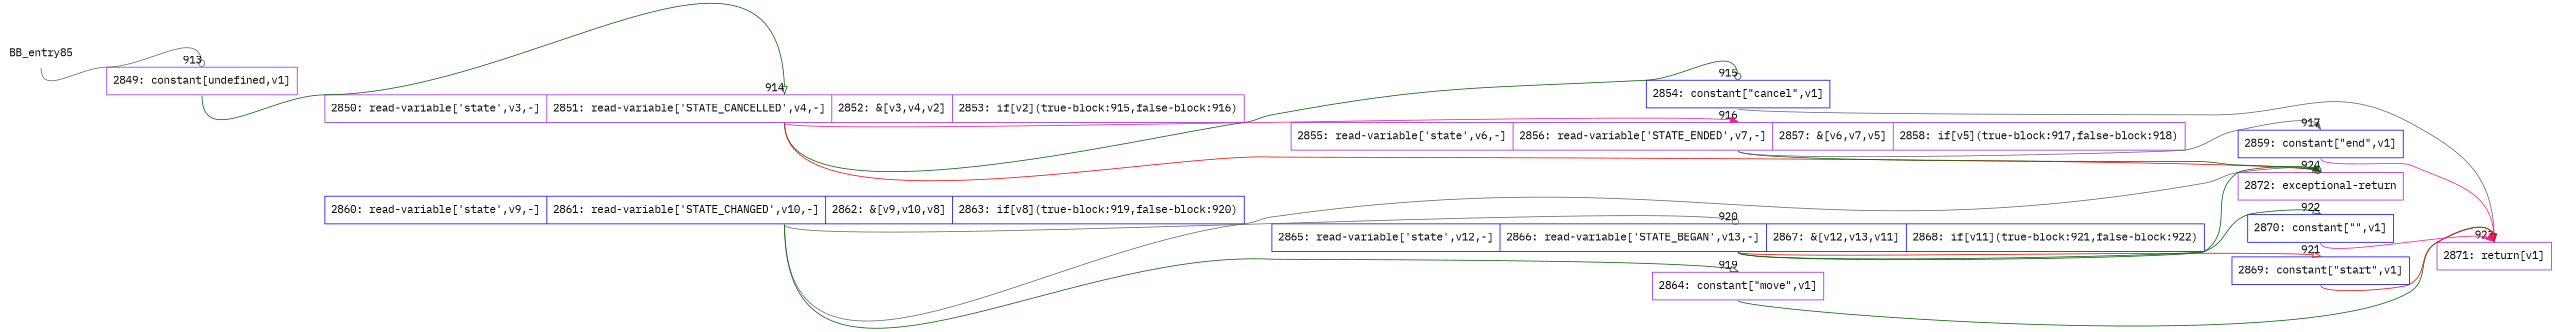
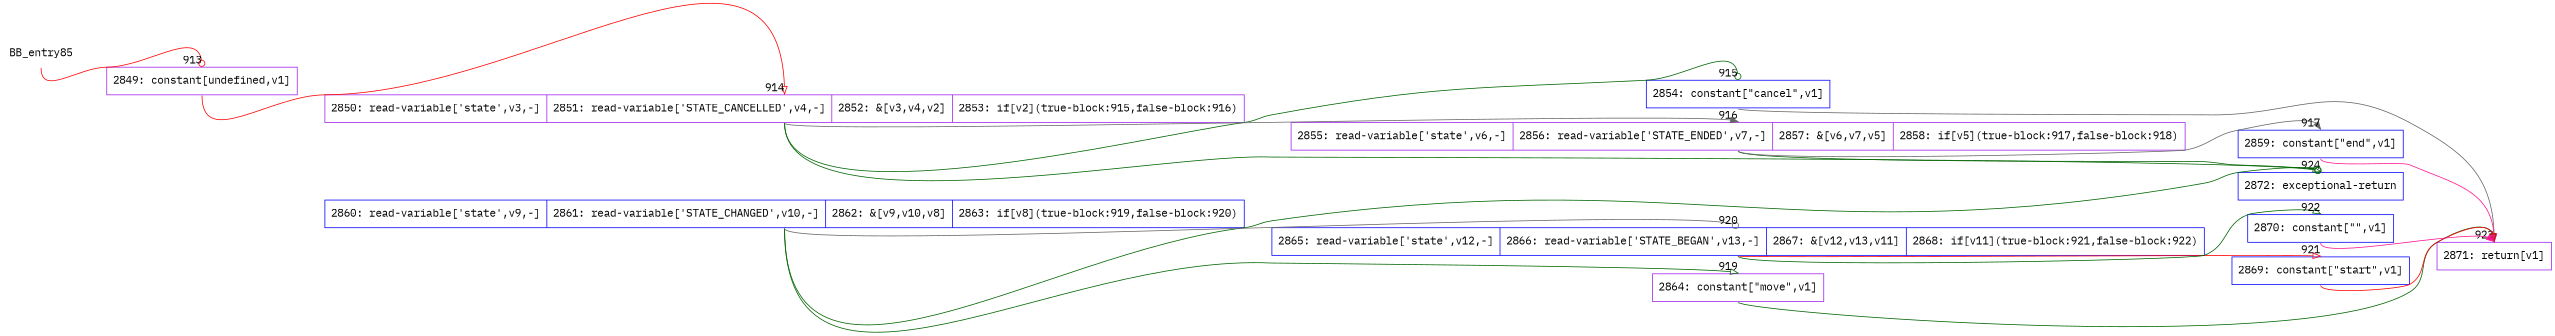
(511, 57) -> (511, 57)
(121, 66) -> (121, 66)
(1281, 122) -> (1281, 122)
(1537, 158) -> (1537, 158)
(2321, 186) -> (2321, 186)
(1514, 198) -> (1514, 201)
(2054, 258) -> none
